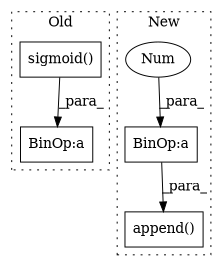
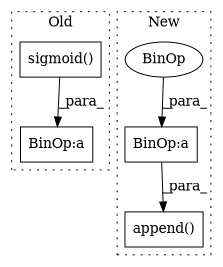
(158, 60) -> (164, 60)
